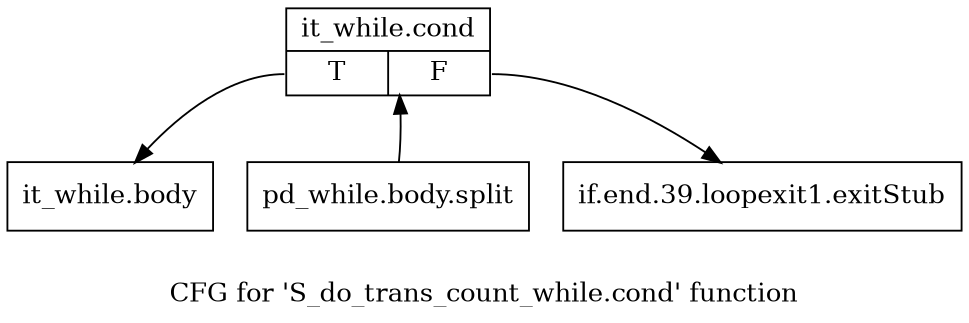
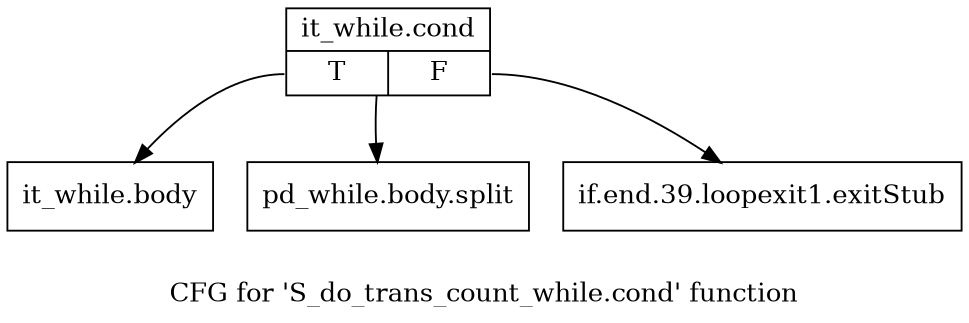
(400, 138) -> (376, 119)
